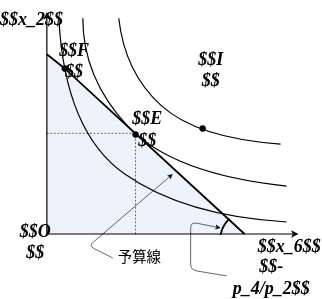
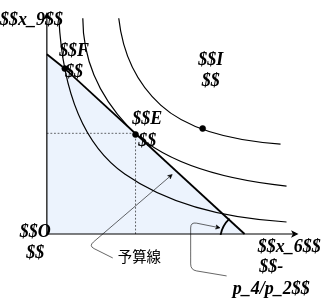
(32, 18) -> (32, 18)
